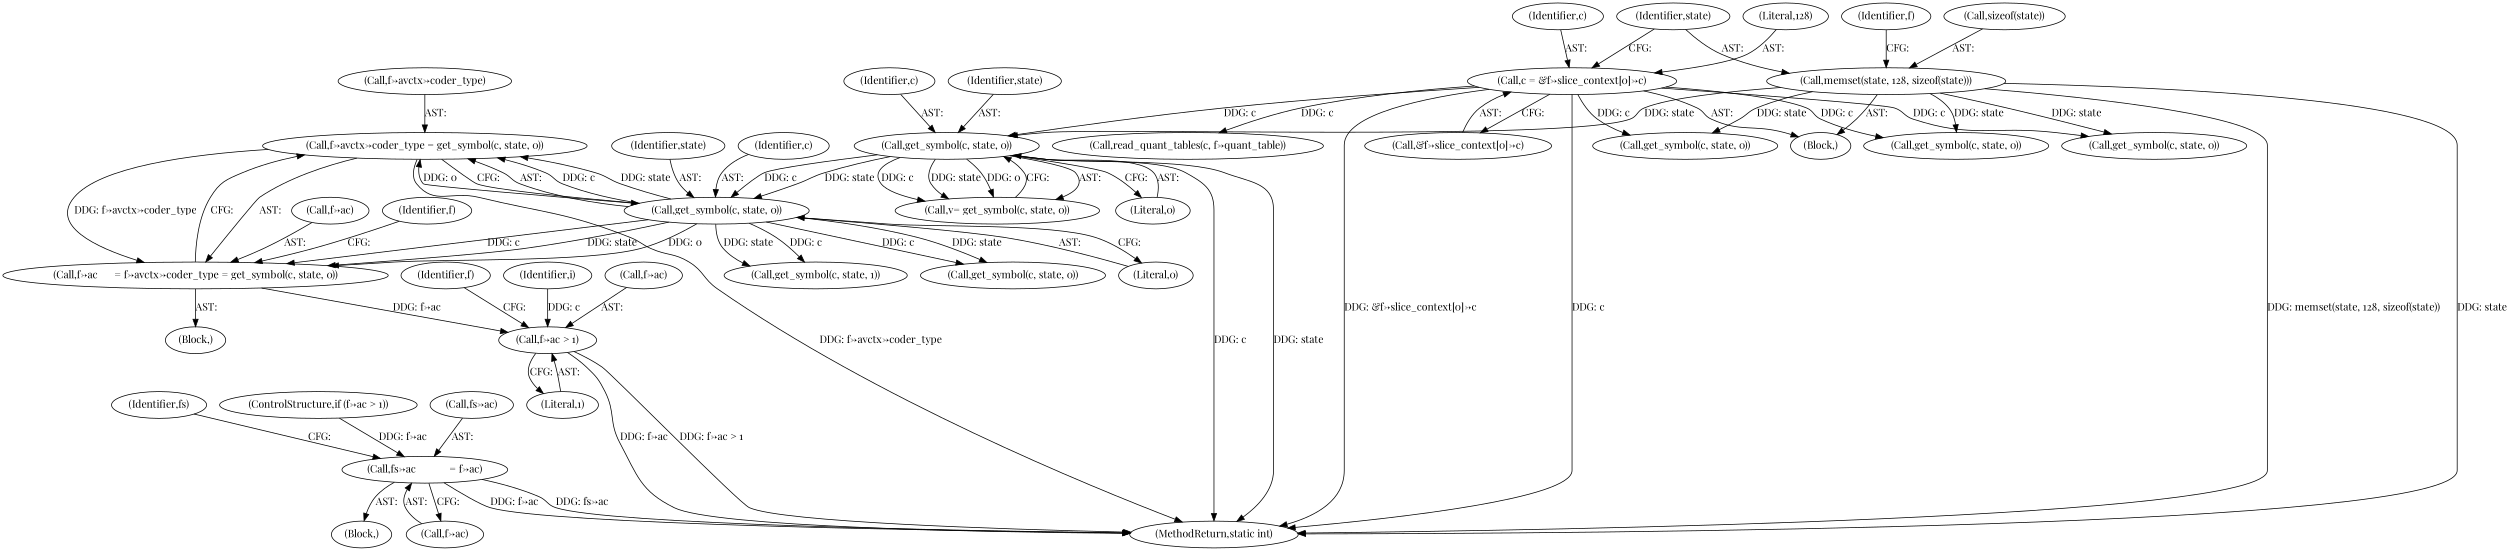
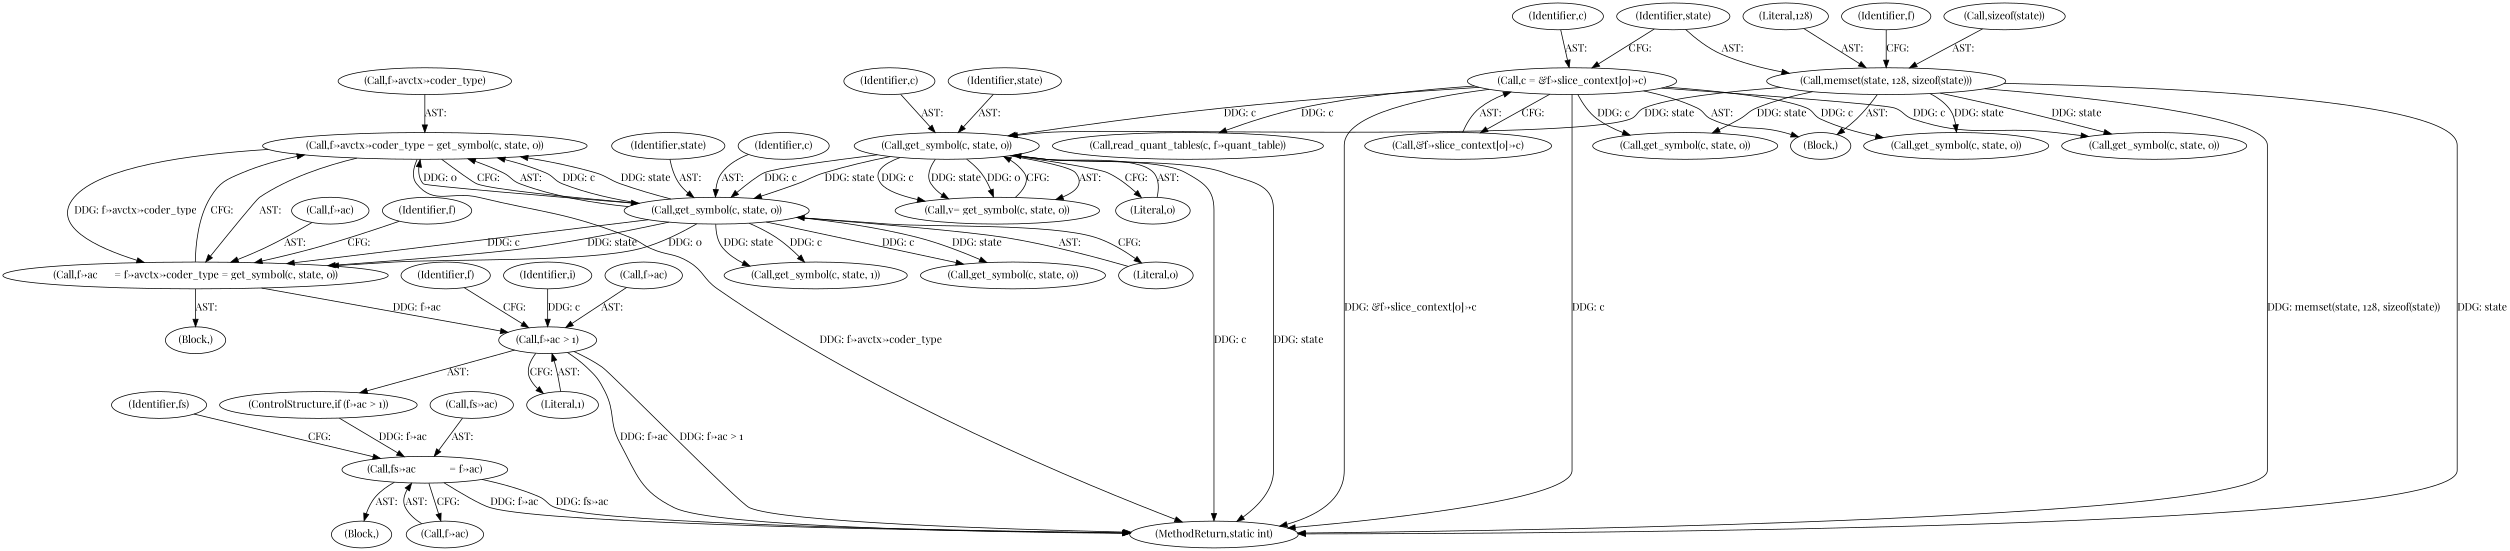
(1724, 62) -> (1832, 46)
none -> (441, 370)
